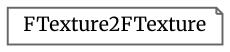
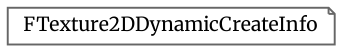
(115, 26) -> (171, 26)
